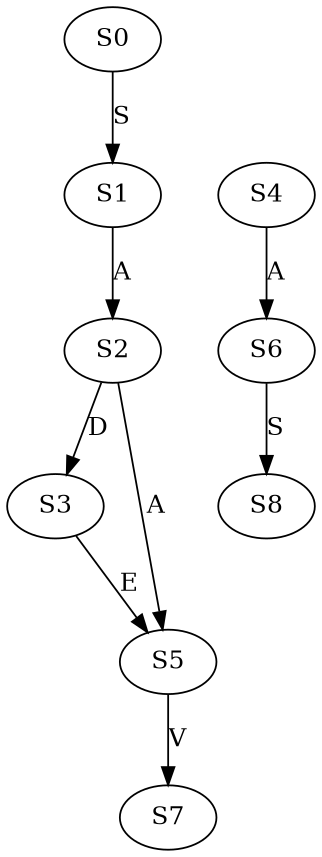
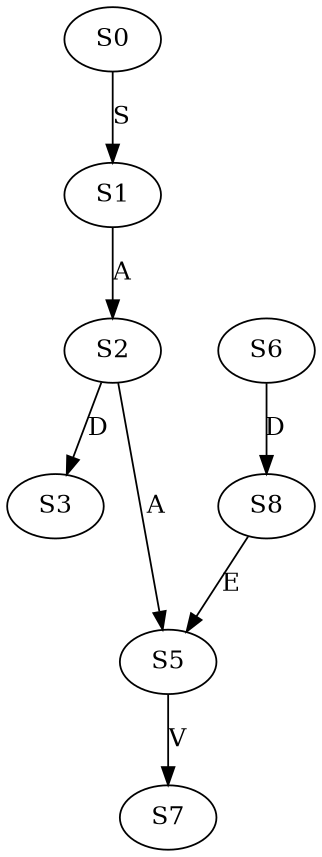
(267, 195) -> none
(275, 428) -> (275, 428)
(106, 577) -> (222, 577)
